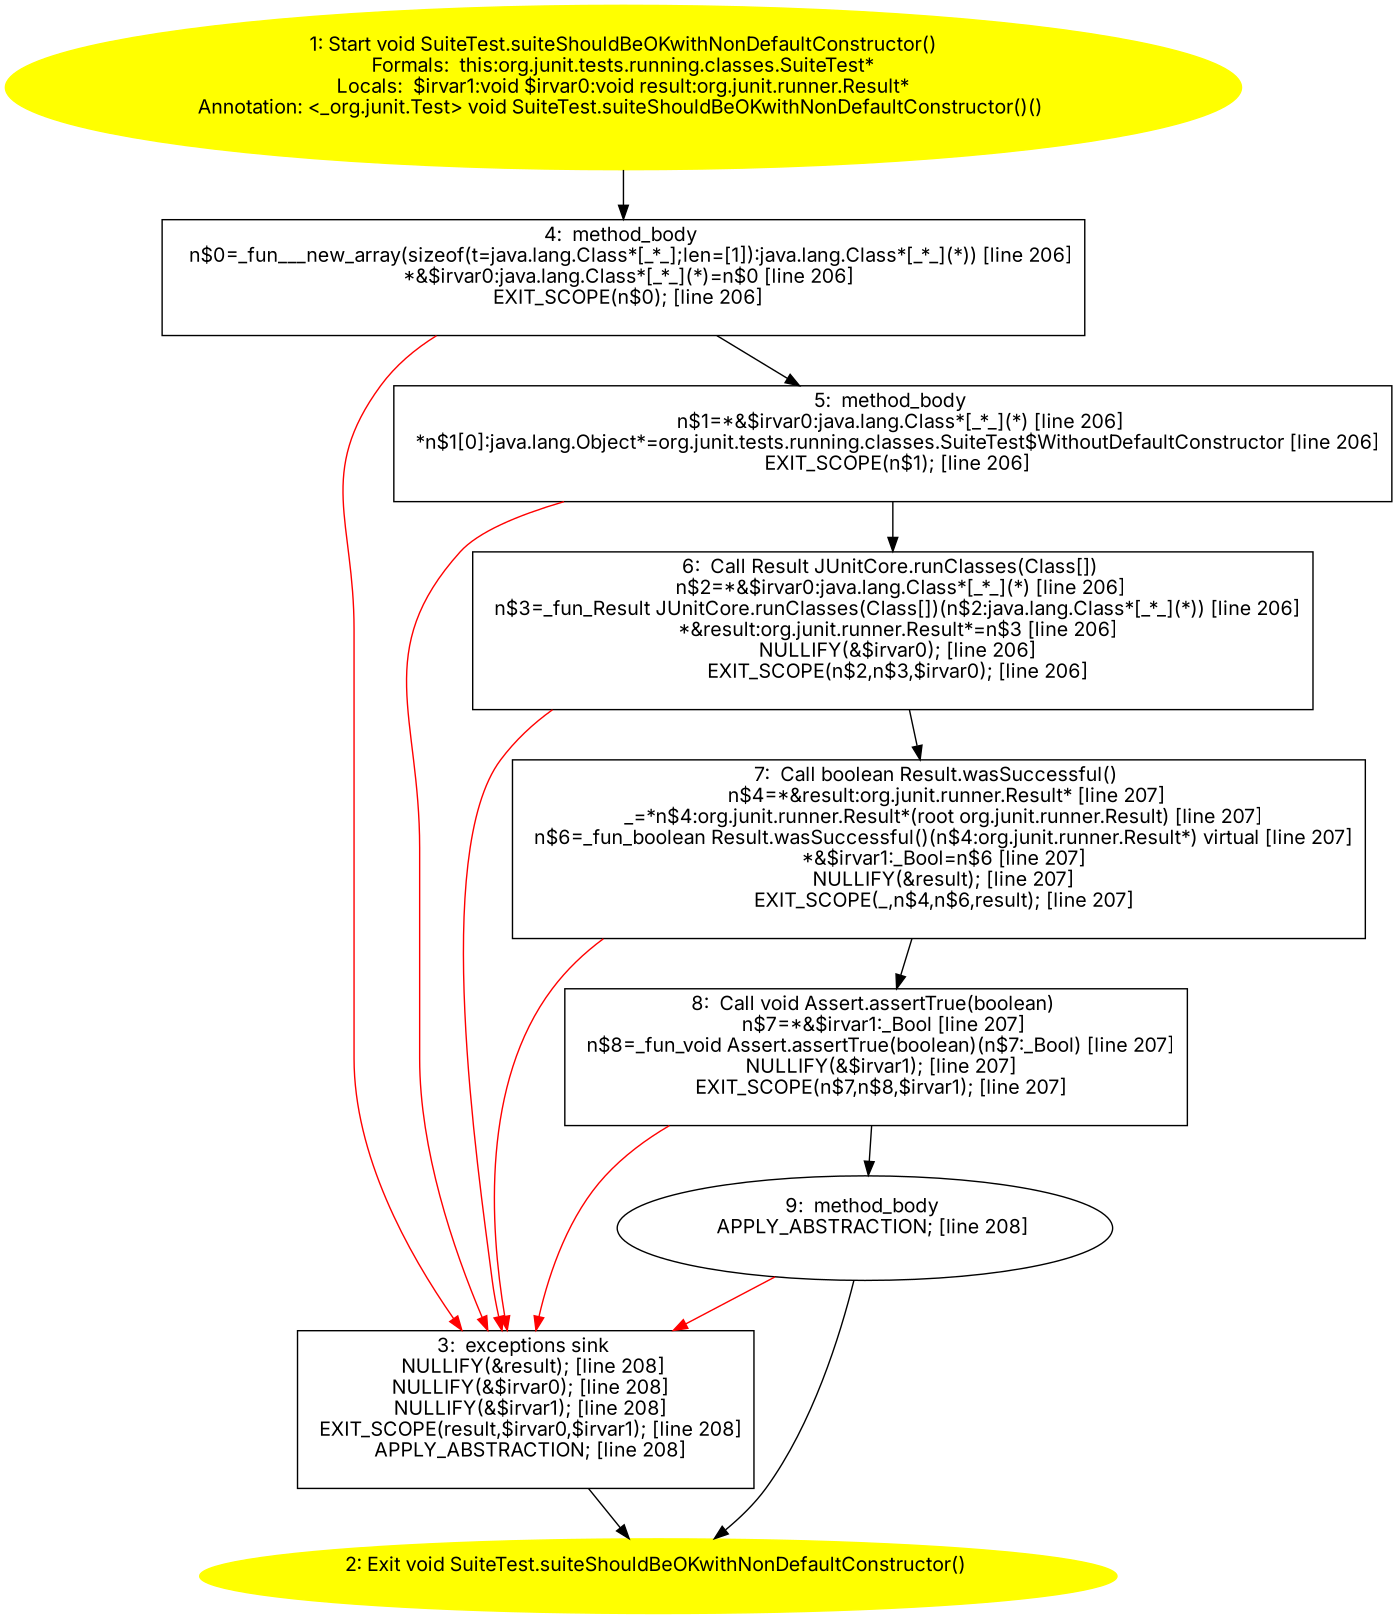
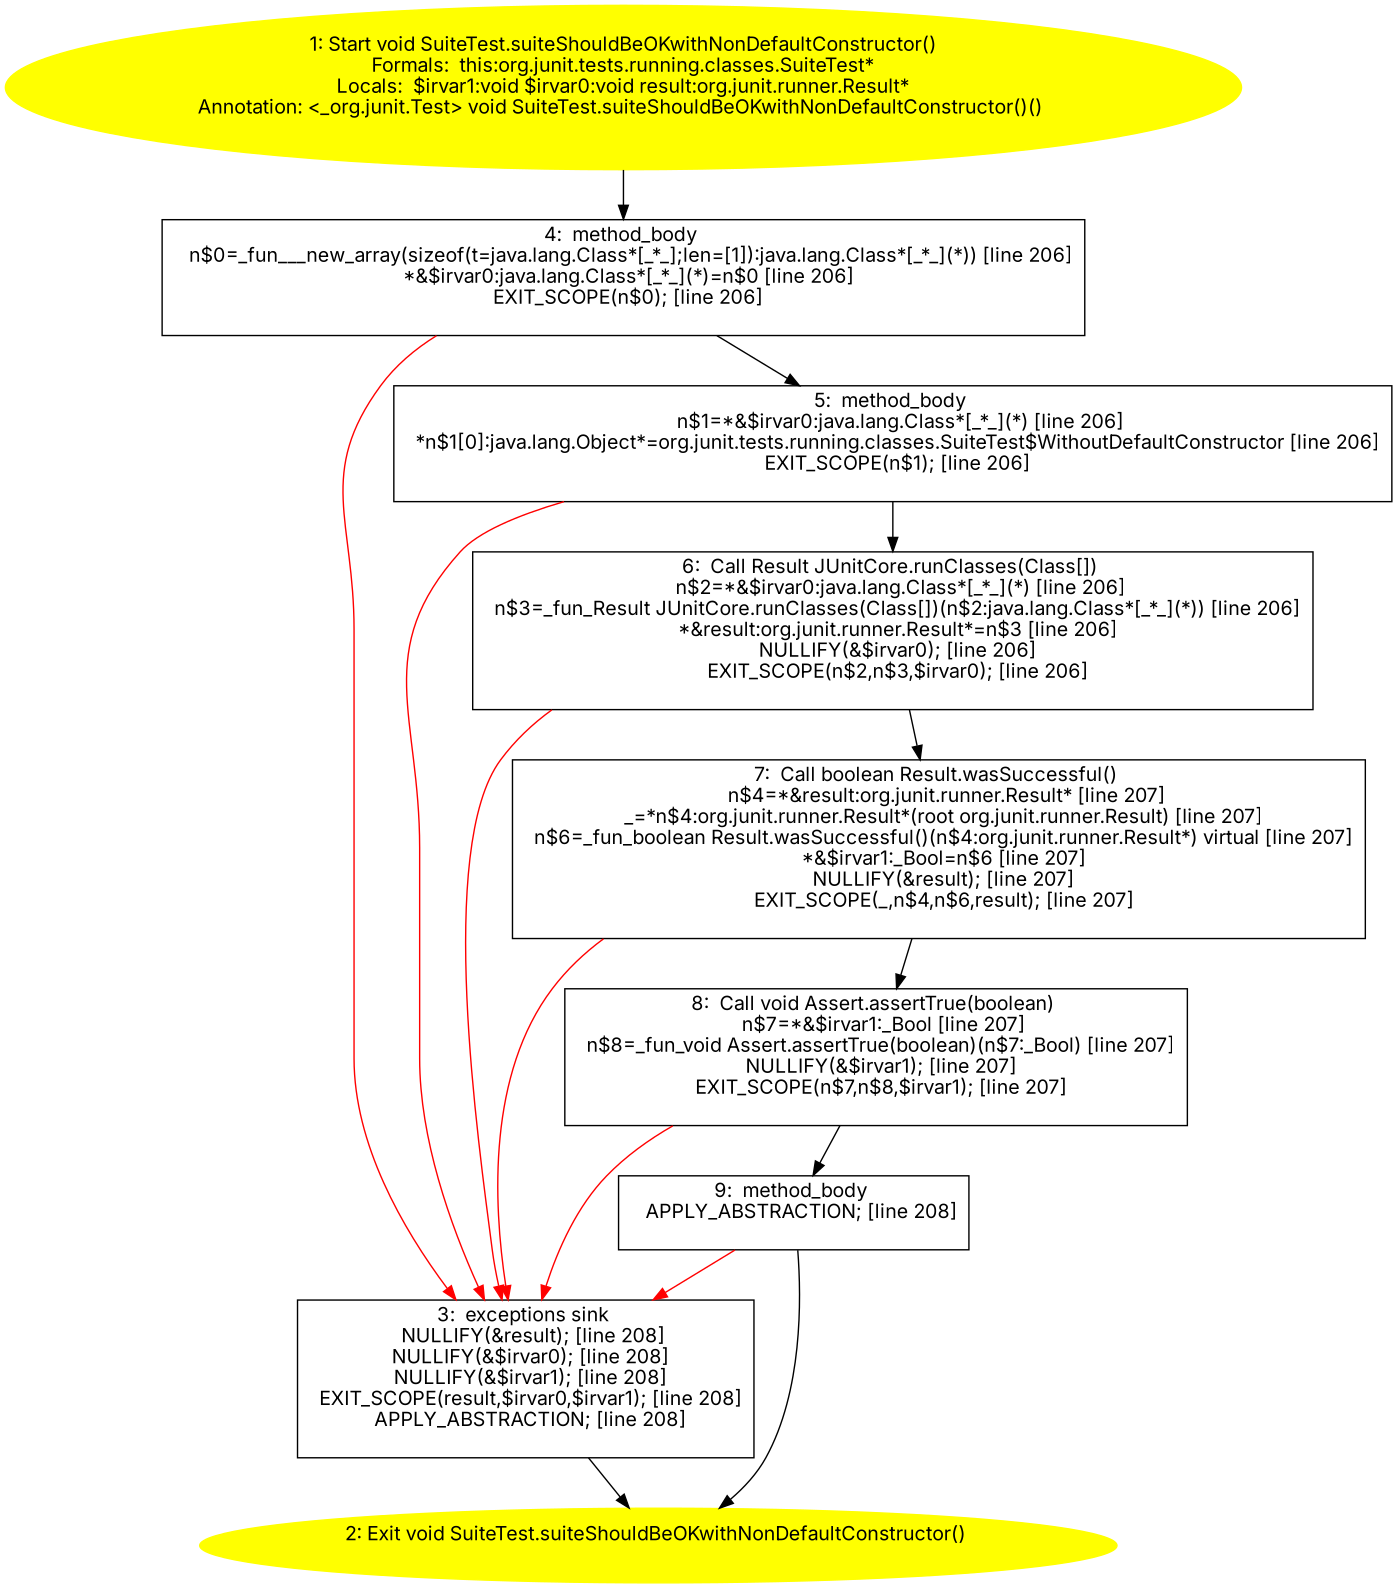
(865, 1228) -> (794, 1213)
